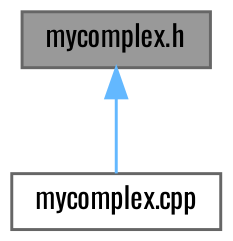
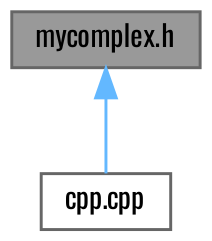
(116, 202) -> (106, 202)
